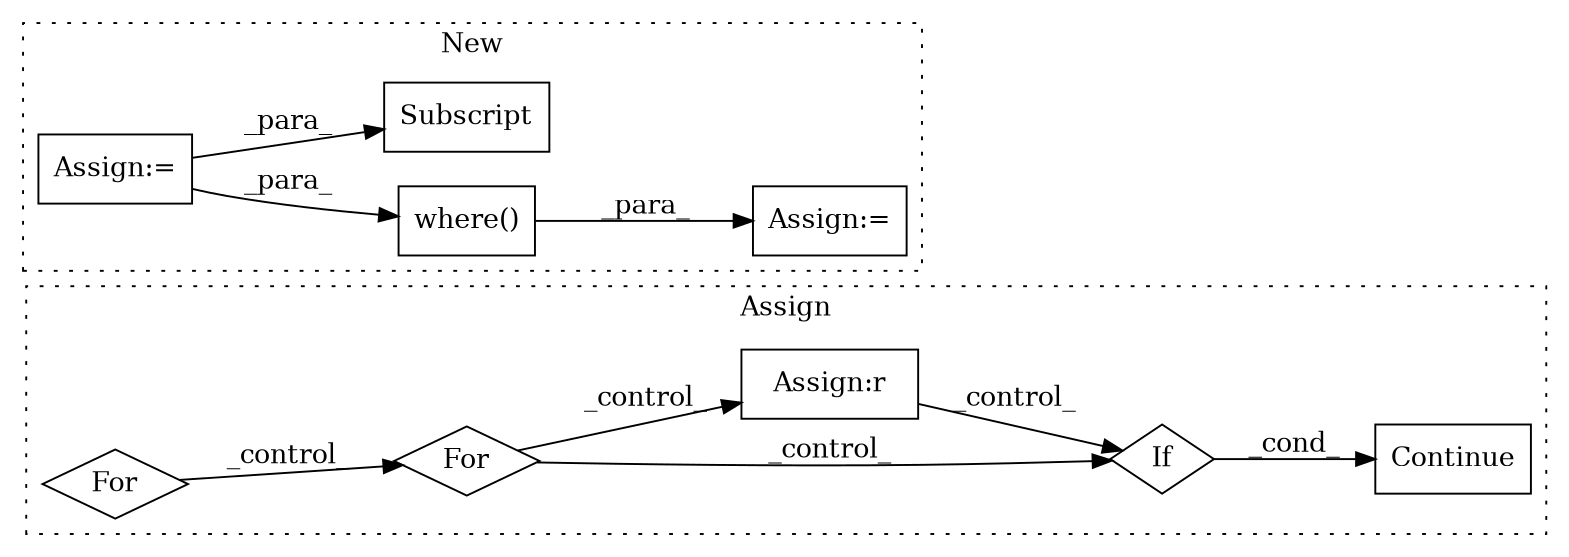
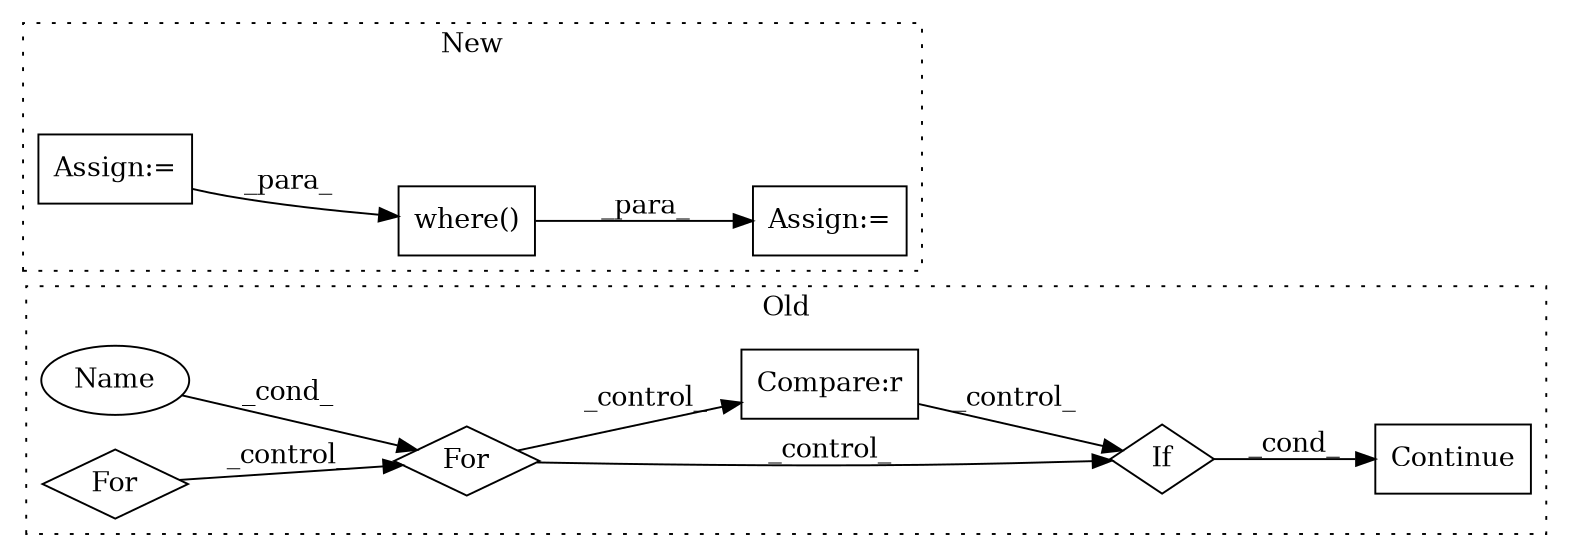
(467, 117) -> none
(786, 308) -> (786, 308)
none -> (115, 380)
(830, 384) -> (830, 384)
